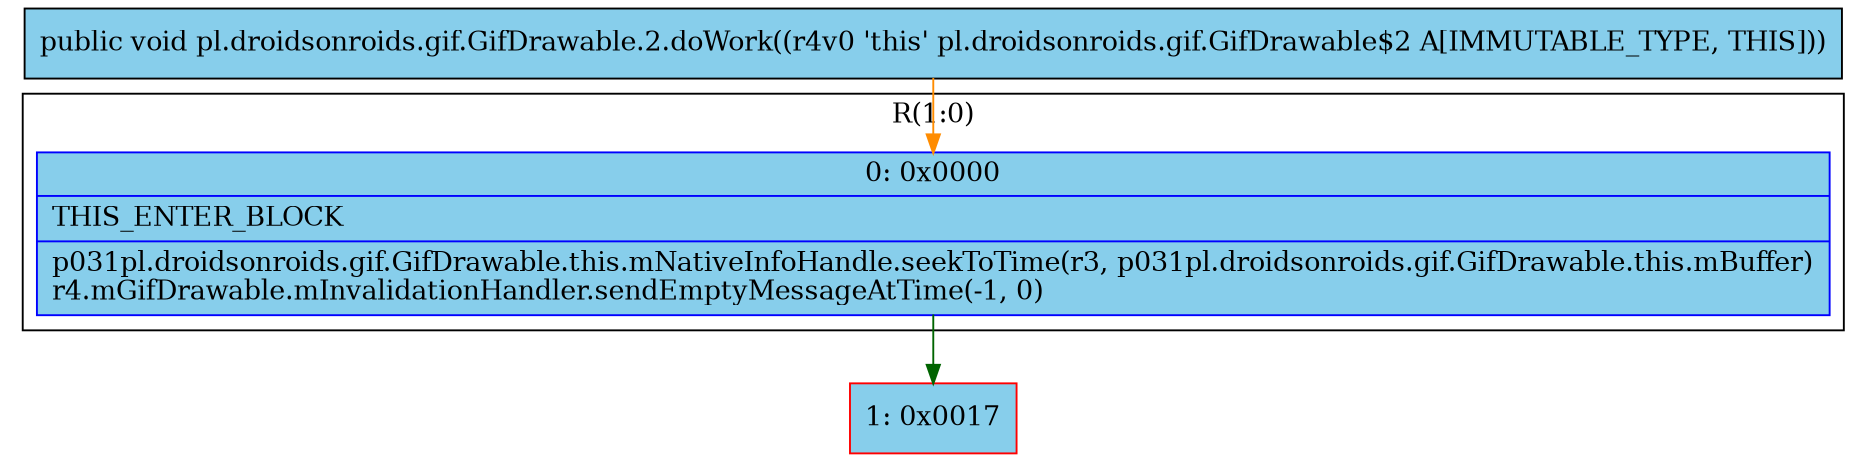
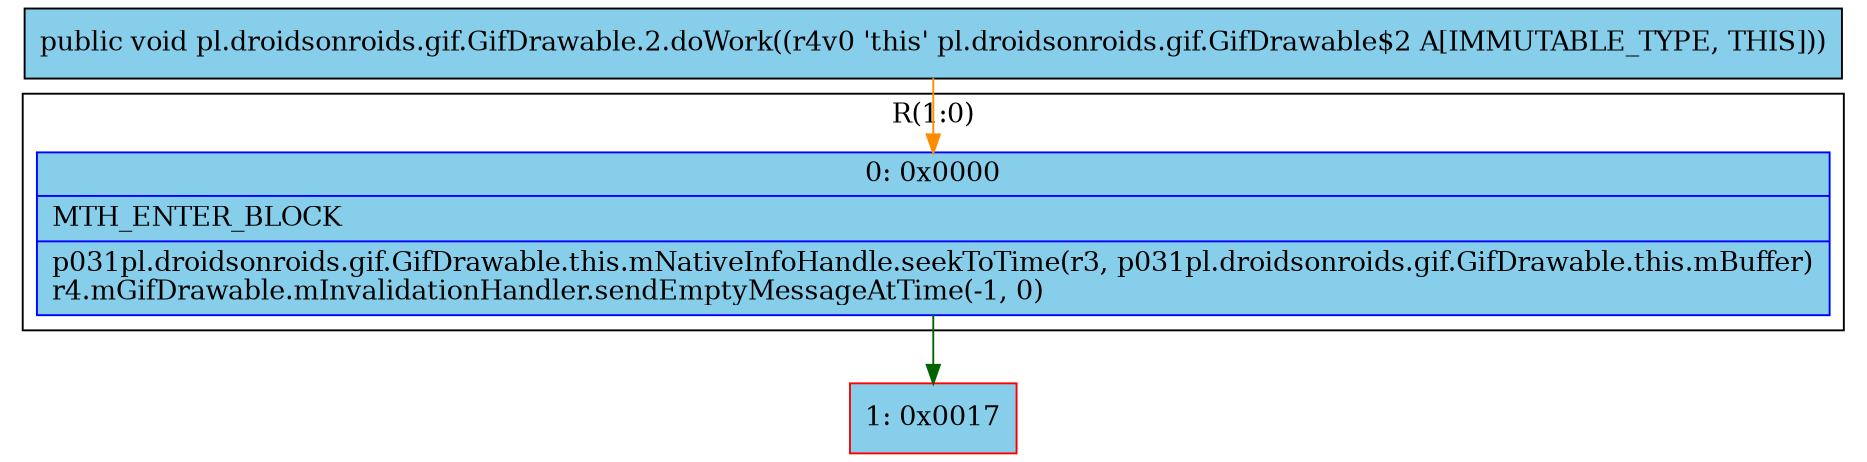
(198, 218) -> (198, 218)
